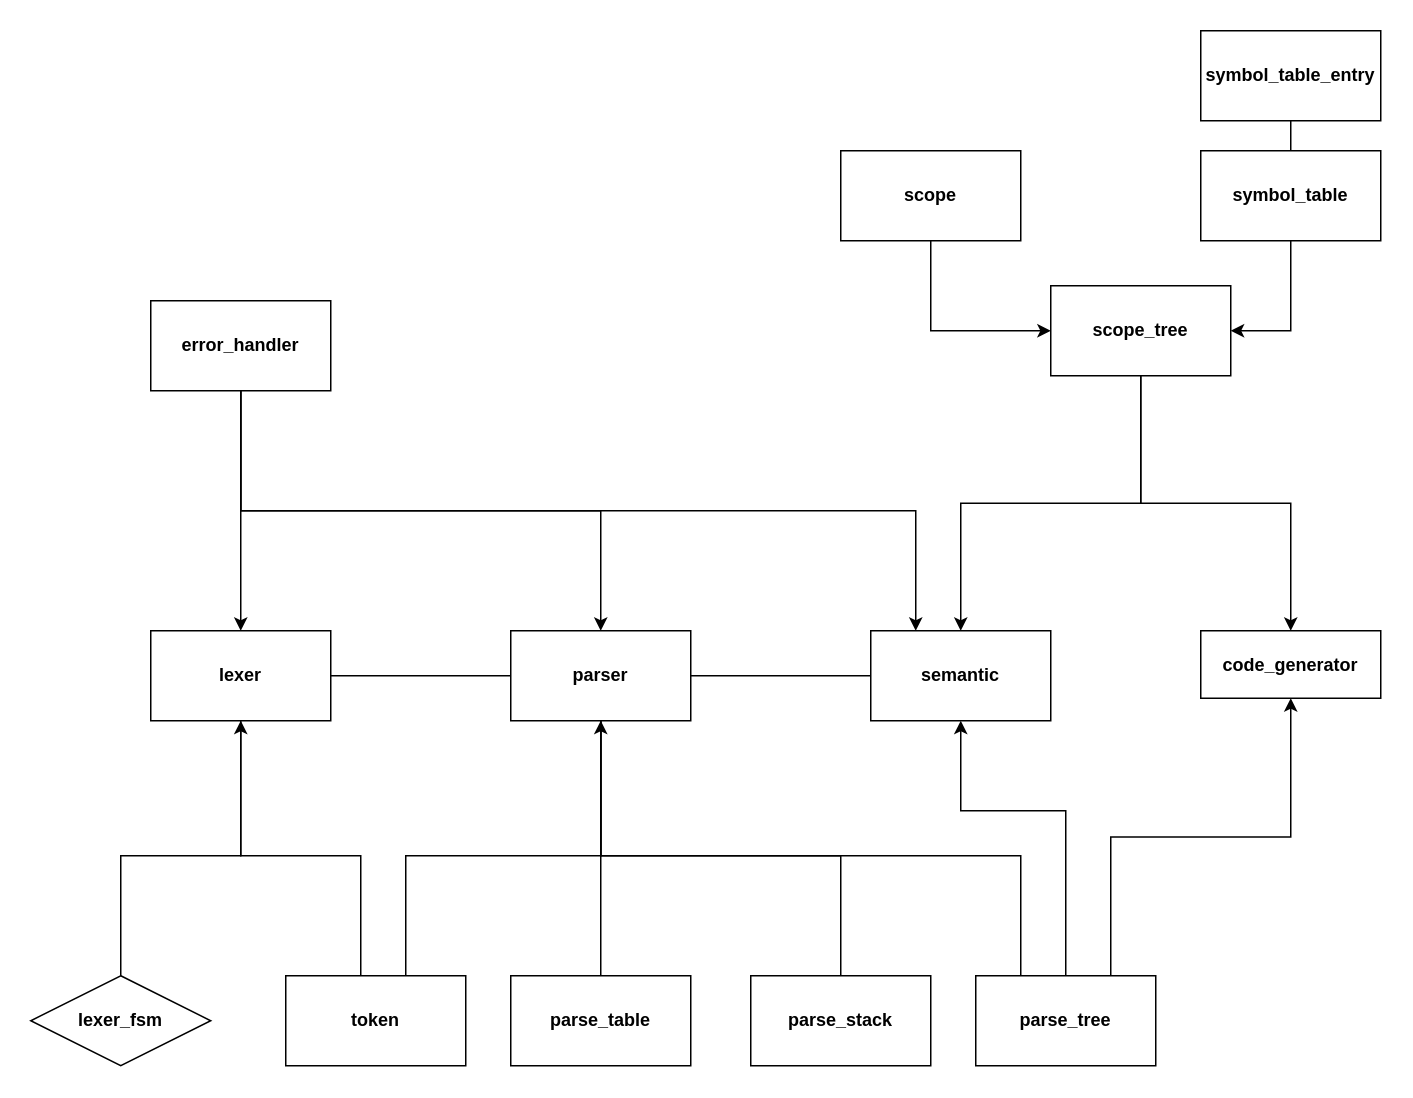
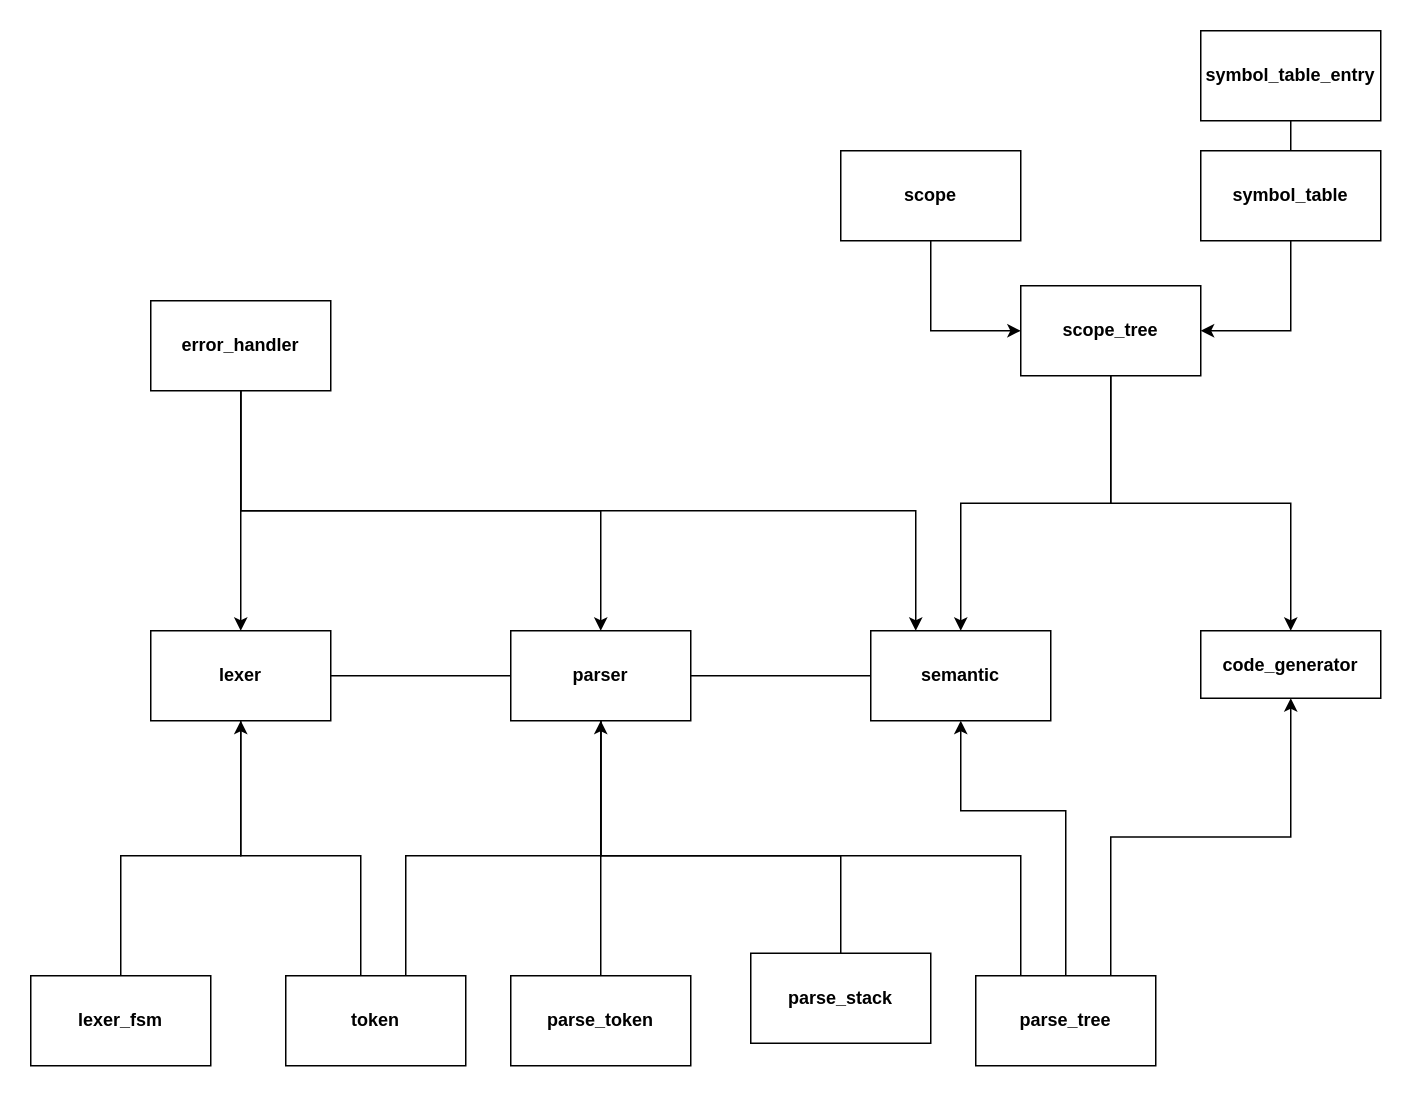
(1141, 331) -> (1111, 331)
(121, 1021) -> (121, 1021)
(601, 1021) -> (601, 1021)
(841, 1021) -> (841, 998)
